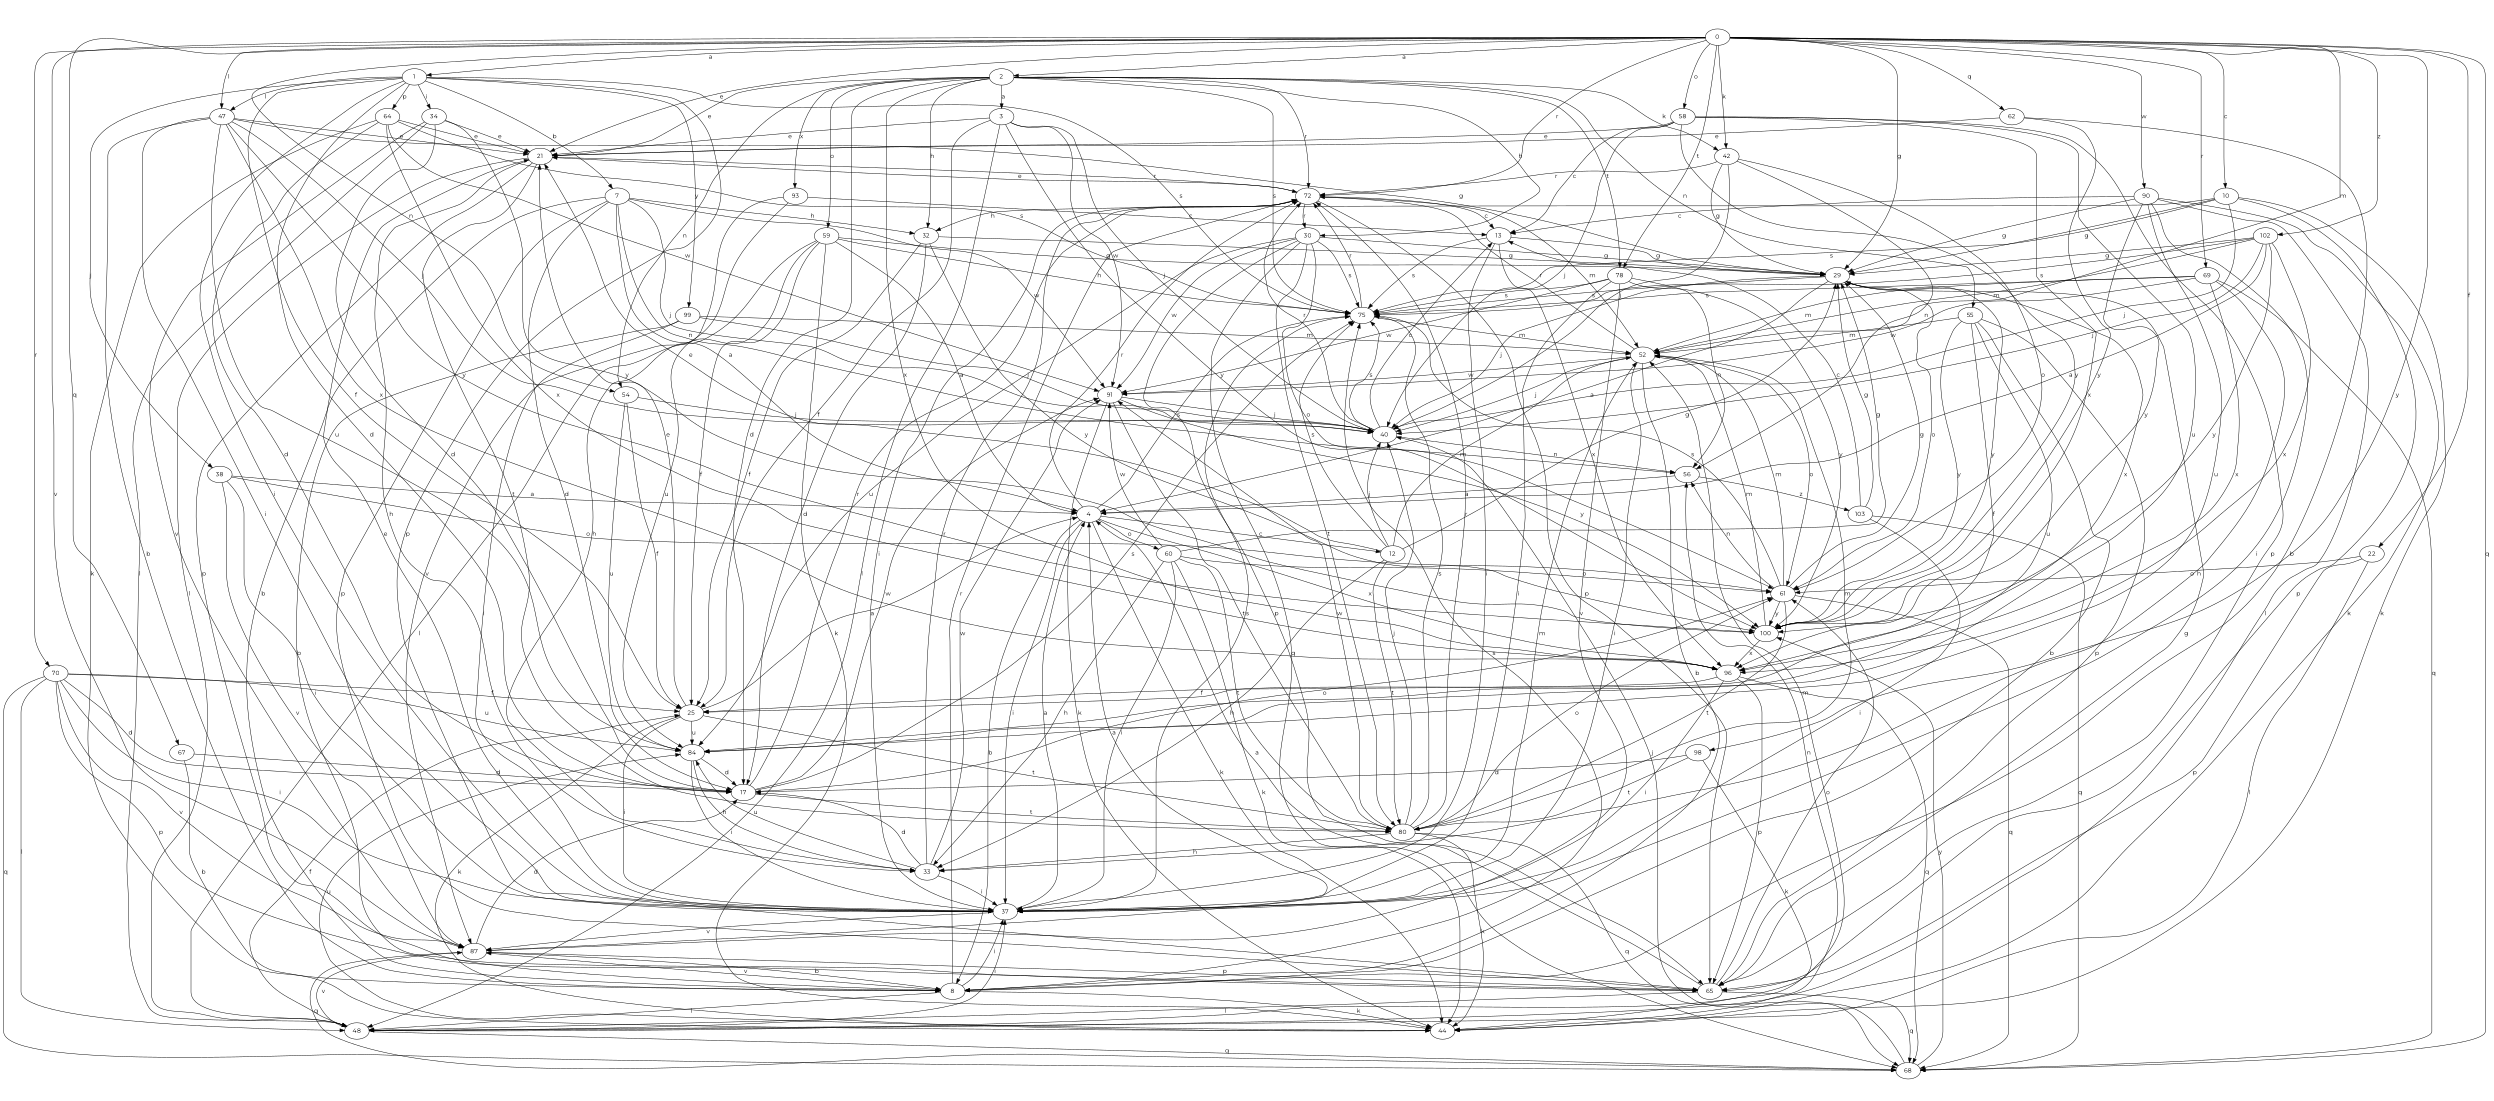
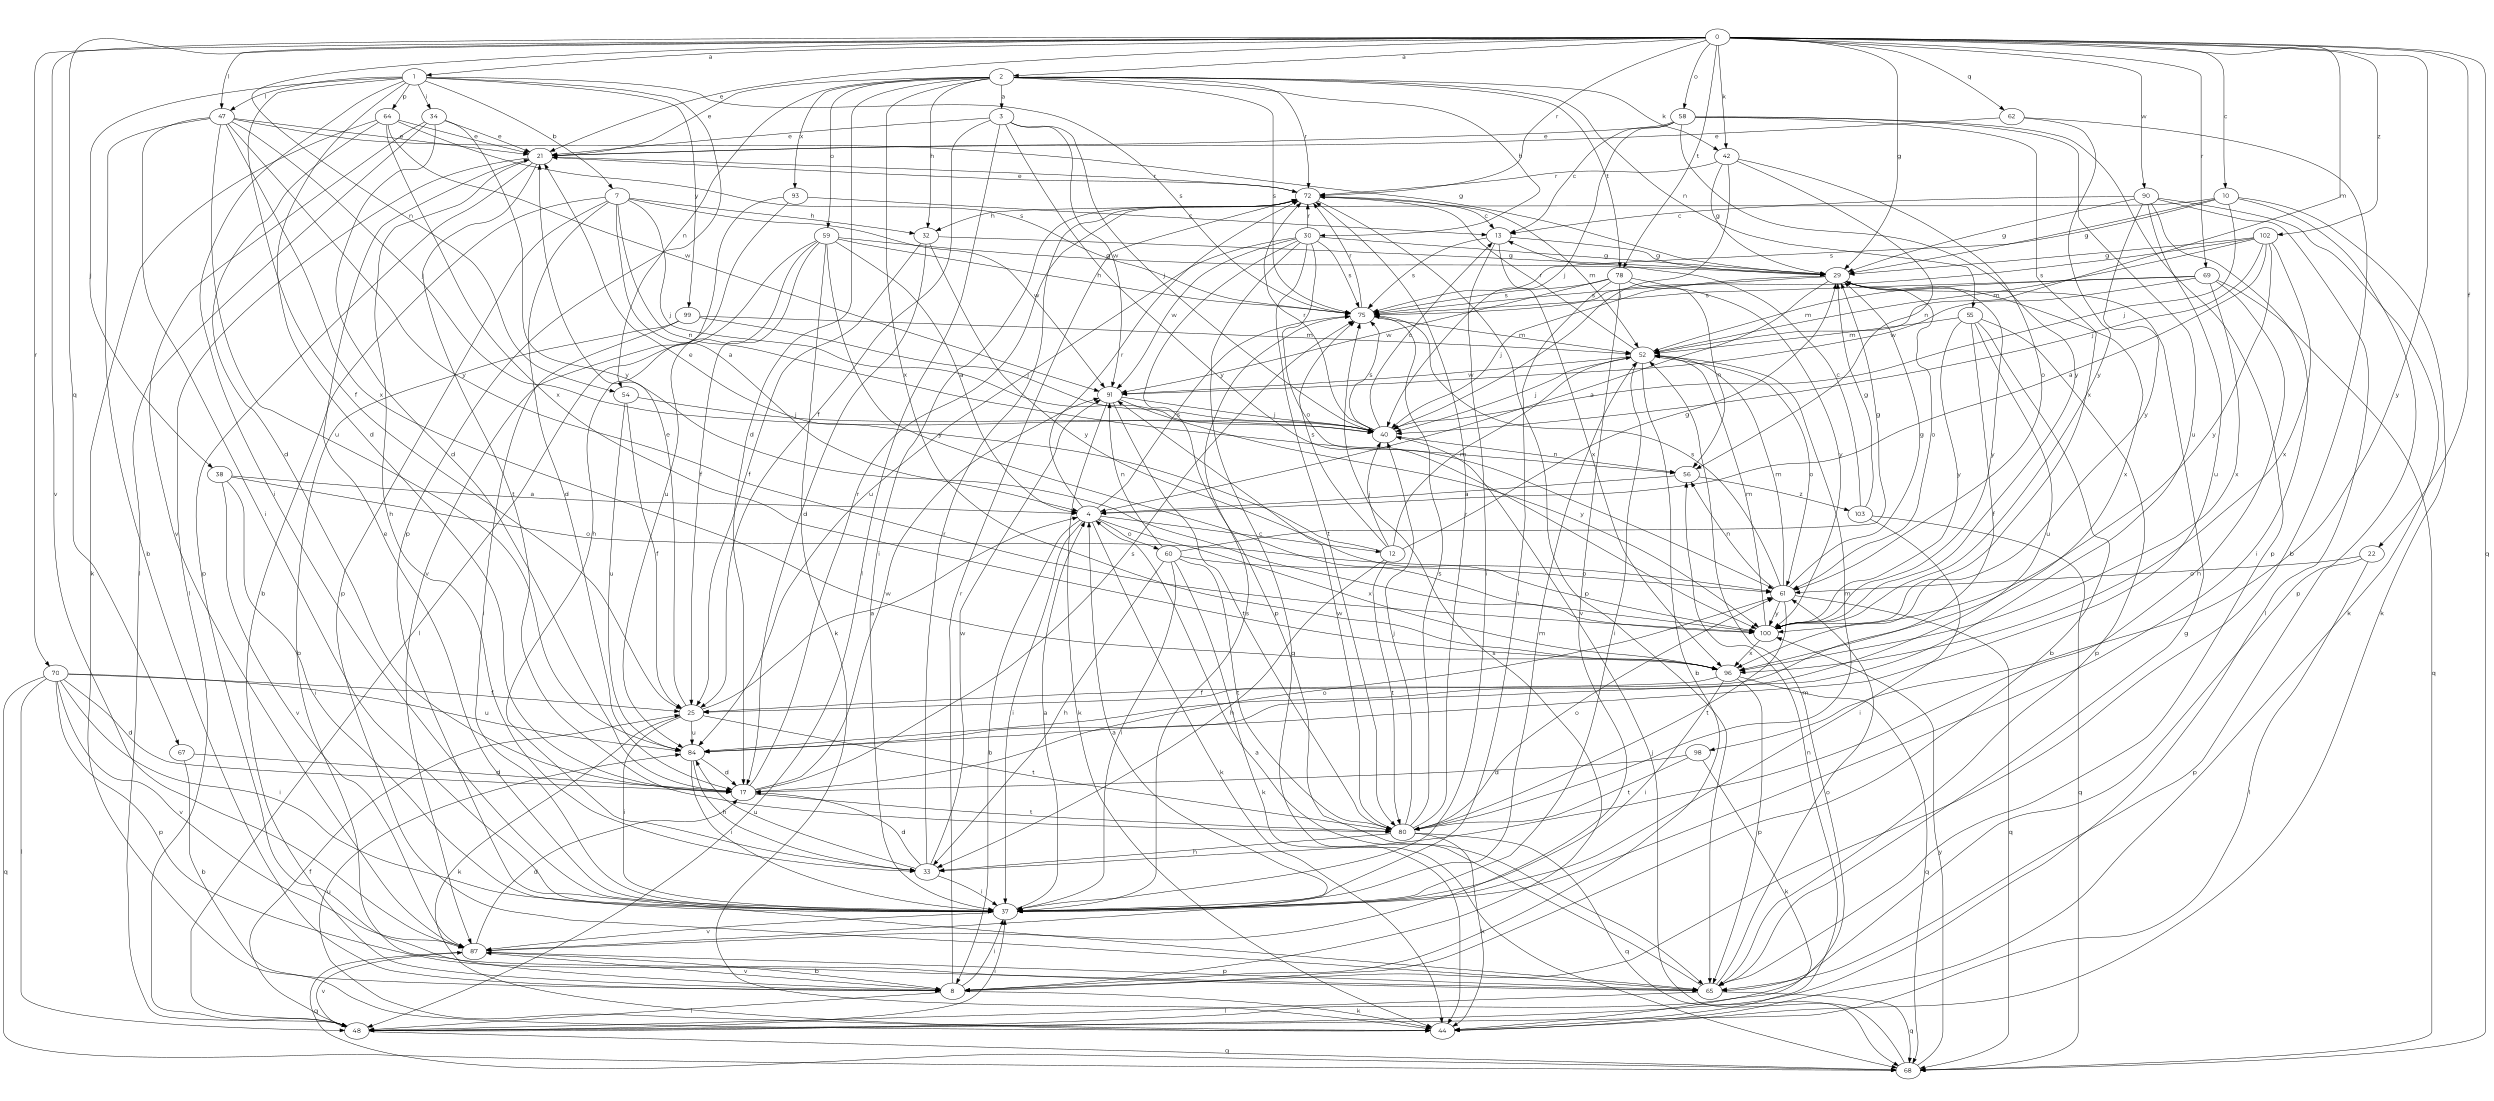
(1303, 214) -> (1308, 218)
(1123, 474) -> (1123, 474)
none -> (1222, 528)
